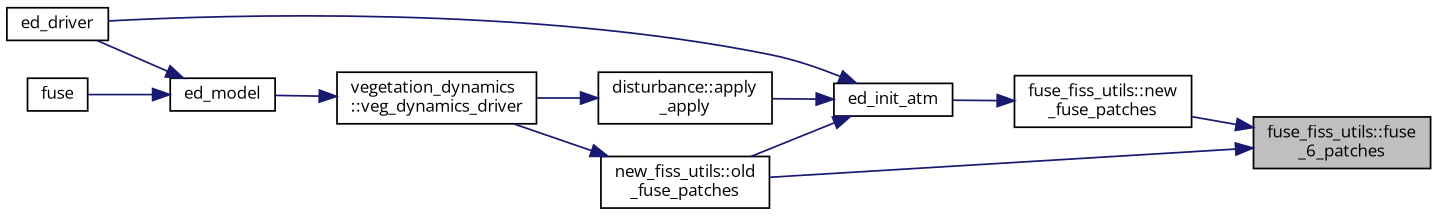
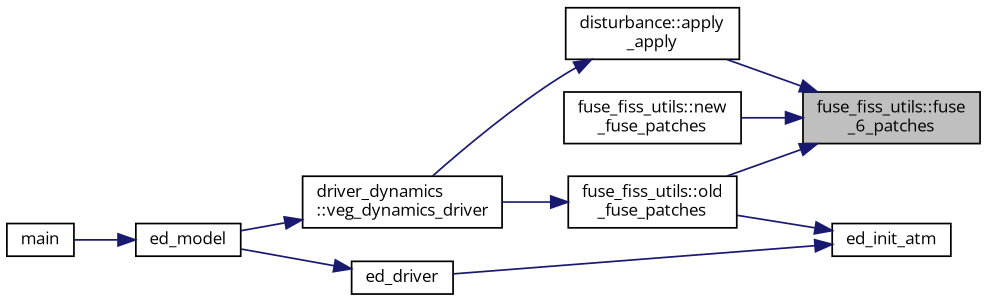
(132, 56) -> (288, 257)
(58, 95) -> (40, 240)
(437, 98) -> (402, 202)
(794, 99) -> (764, 73)
(975, 100) -> none
(685, 182) -> (653, 202)
